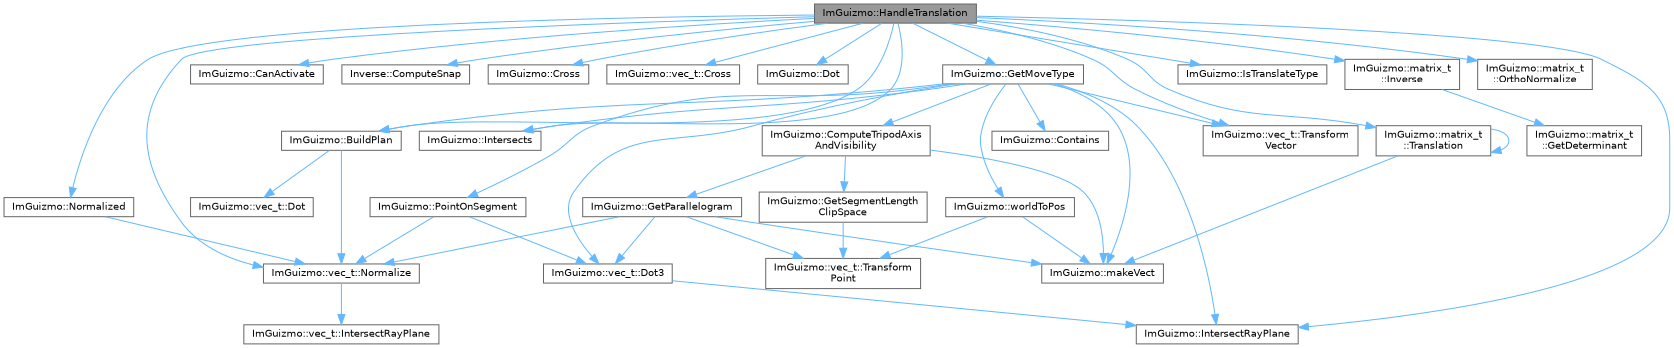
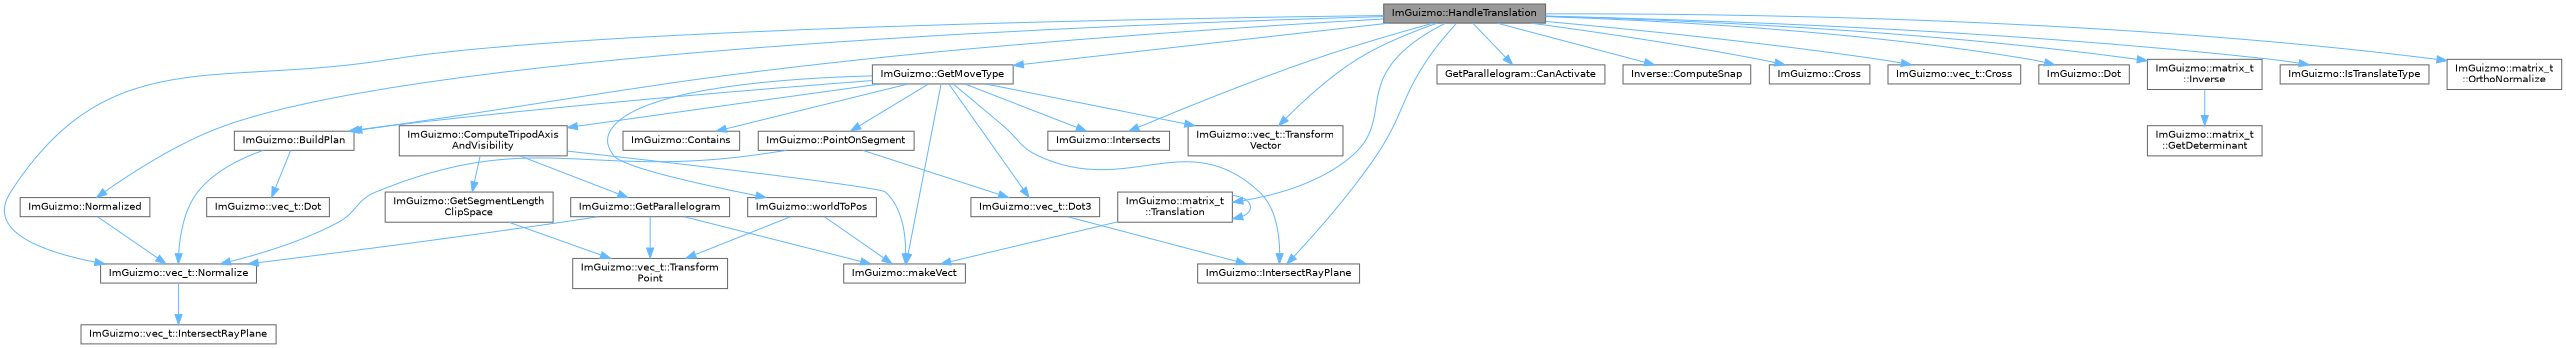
(257, 74) -> (1521, 74)
(638, 236) -> none
